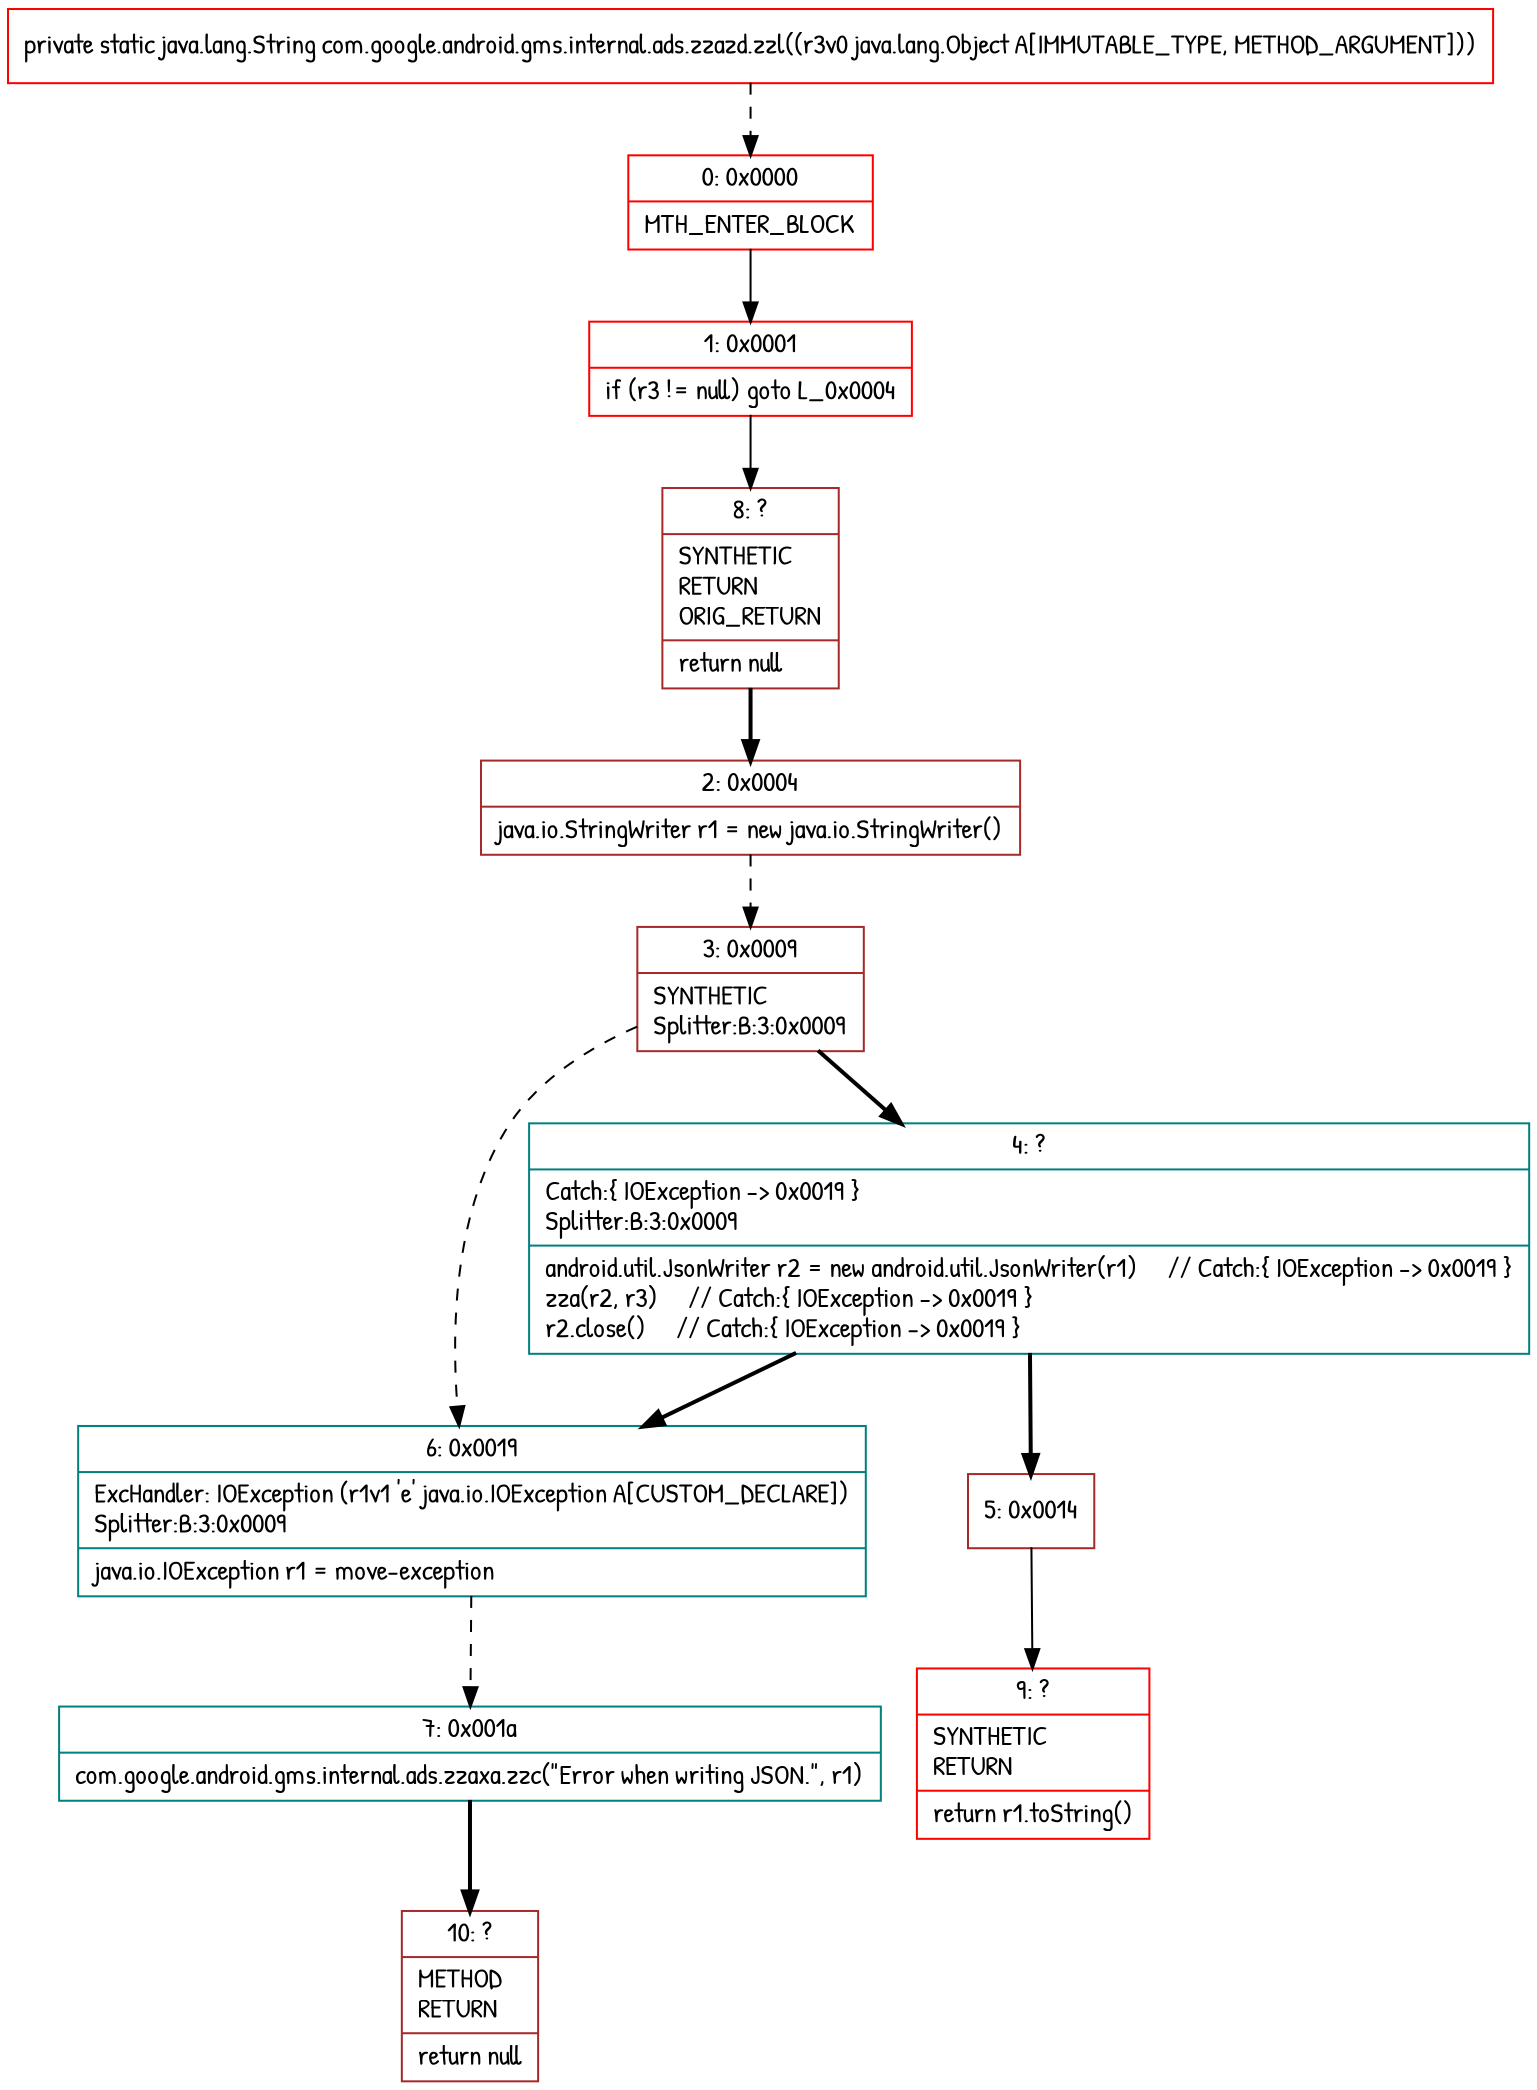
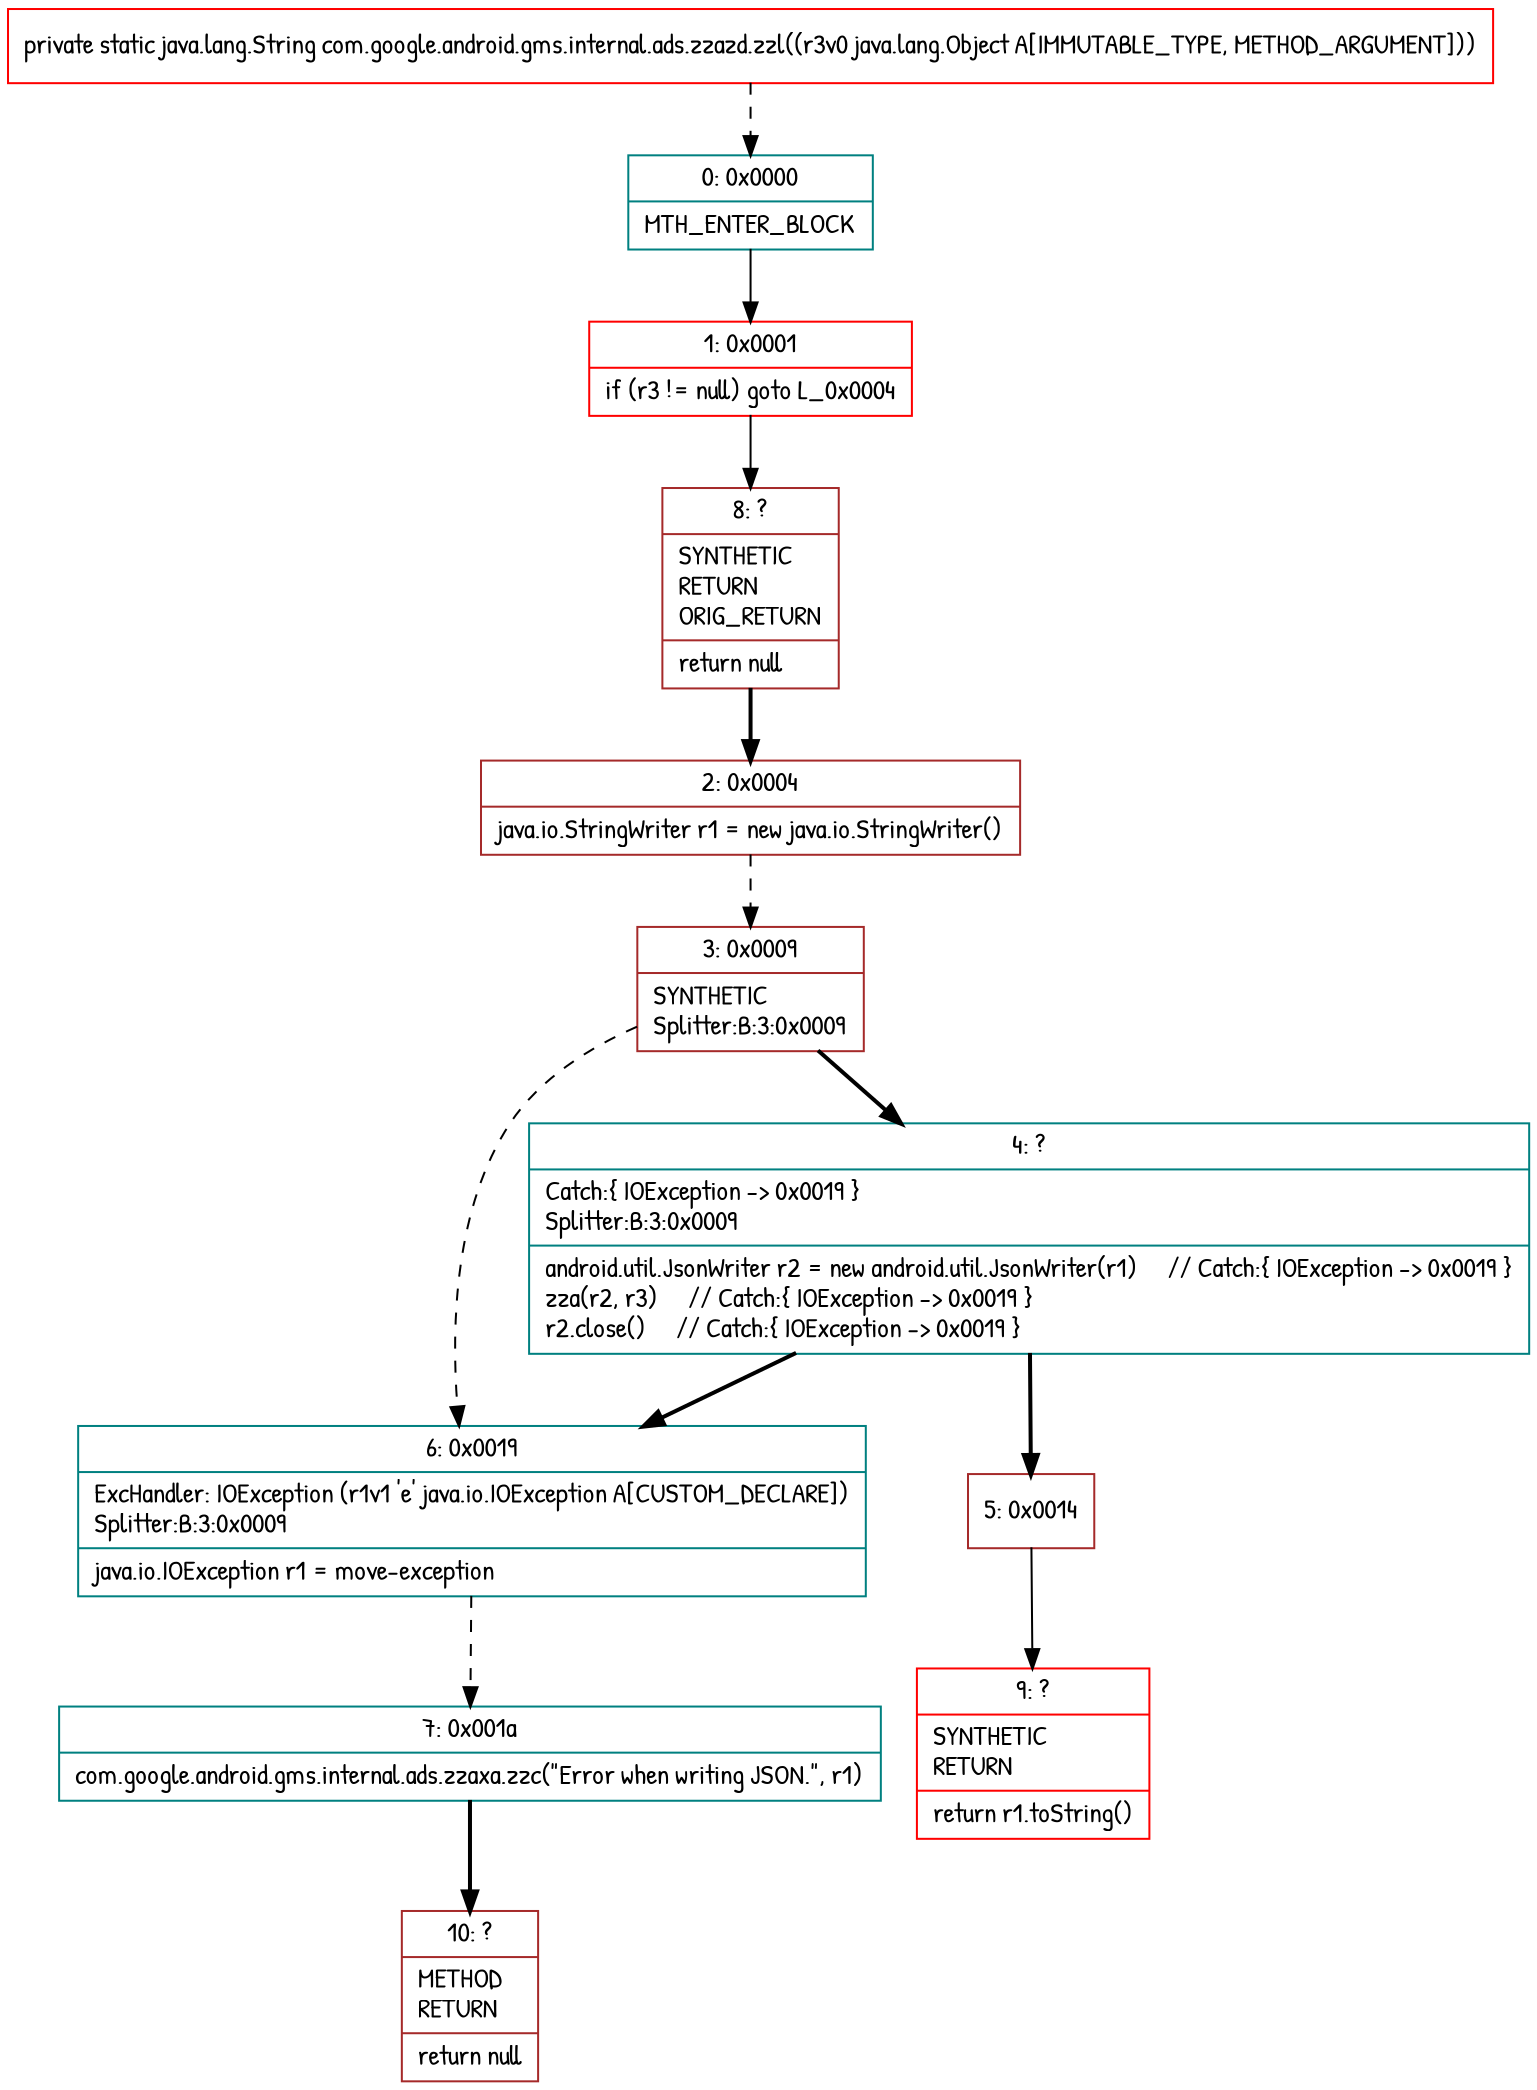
(751, 202) -> (751, 202)
